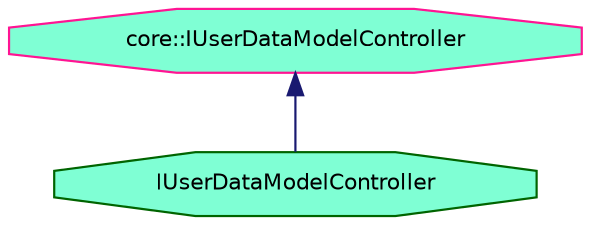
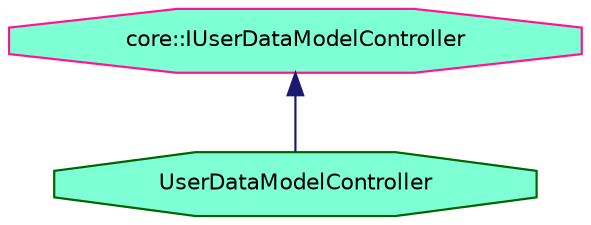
(295, 184) -> (295, 184)
